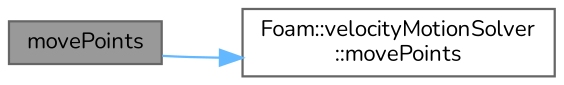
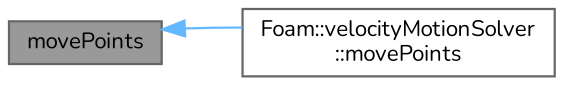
(191, 57) -> (214, 28)
